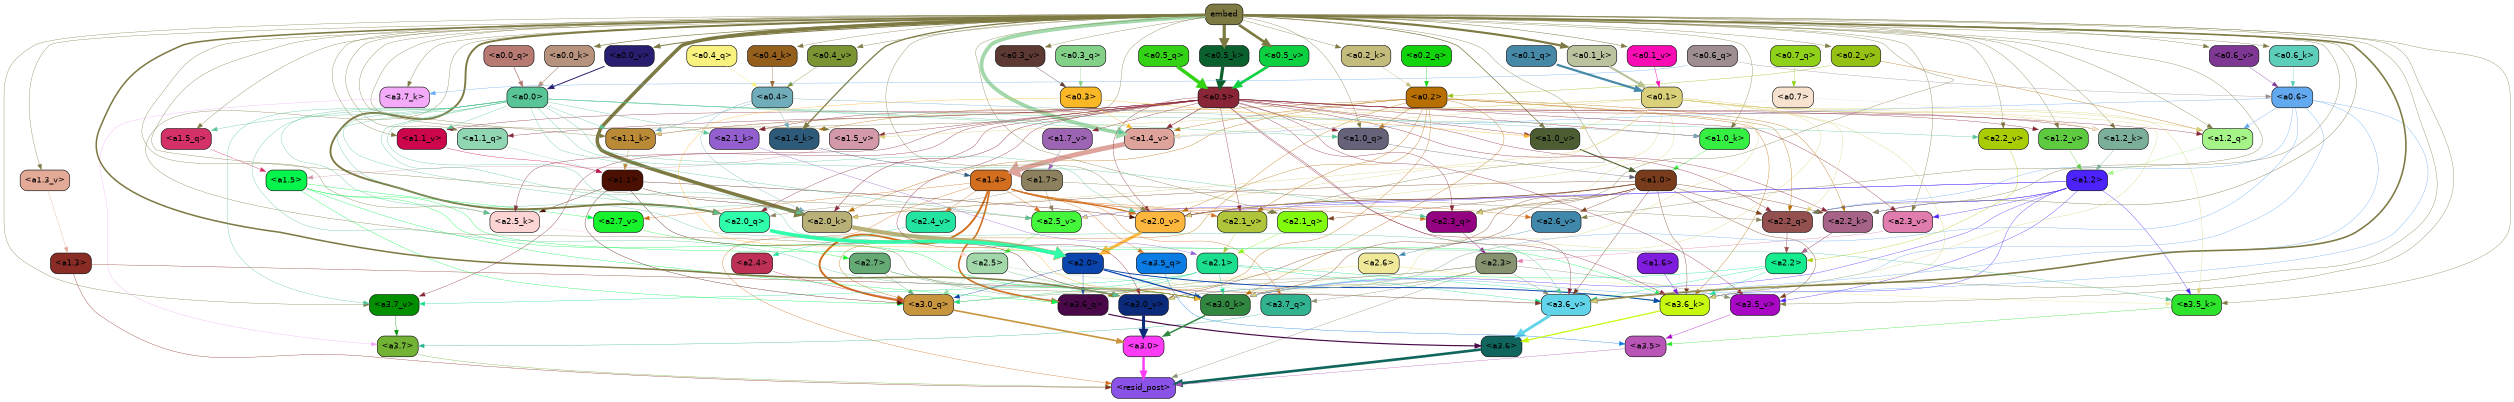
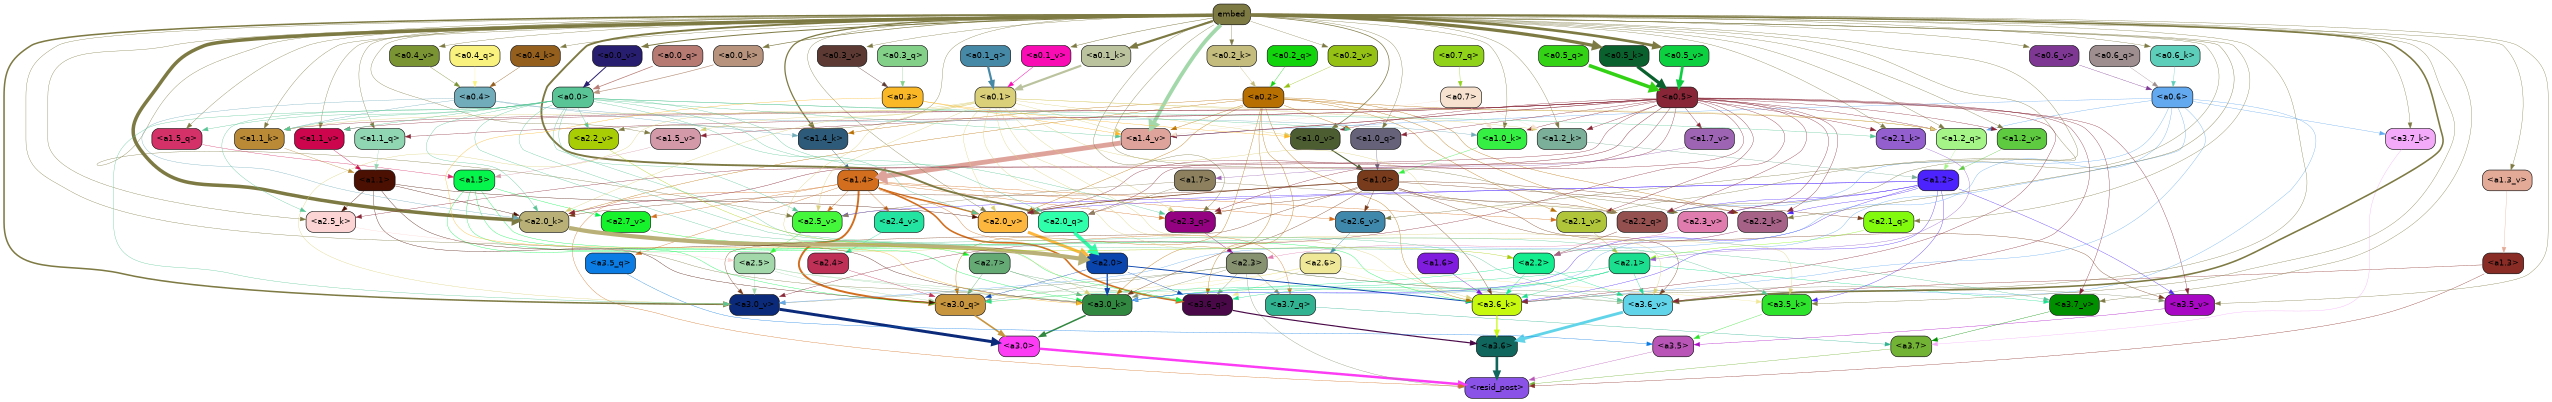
(1093, 82) -> (2277, 116)
(2047, 95) -> (1607, 112)
